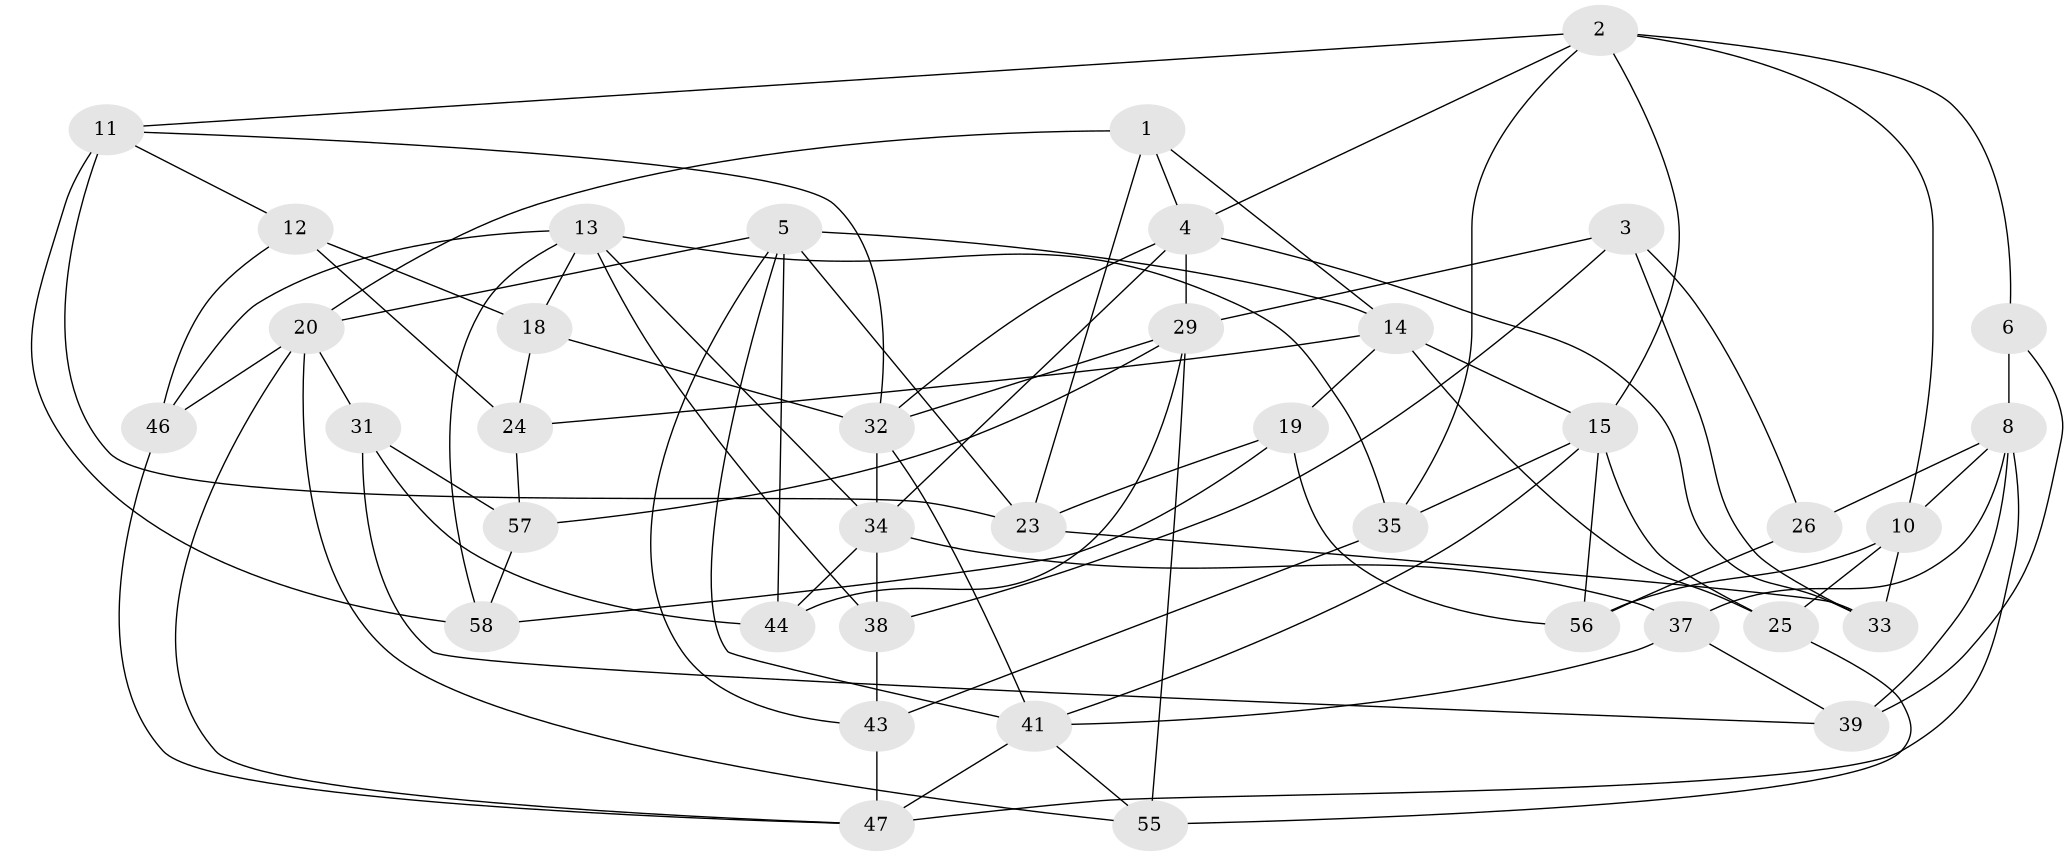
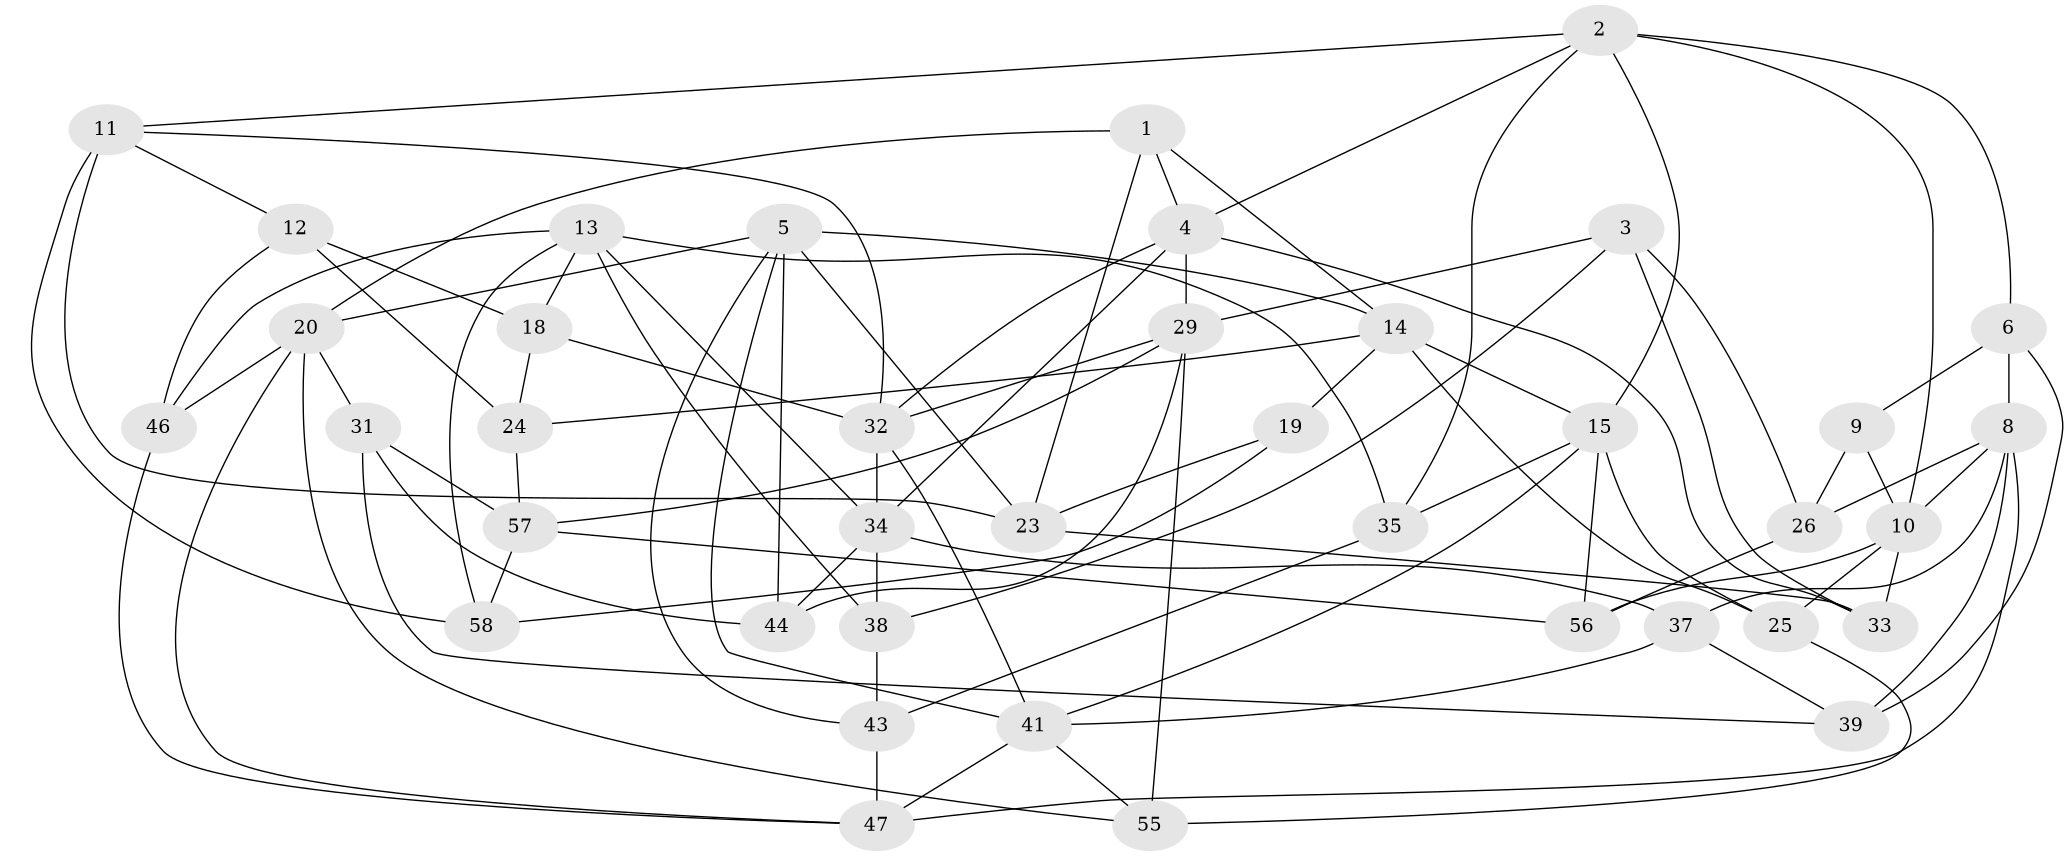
none -> (1857, 428)
(1371, 575) -> (1076, 579)
